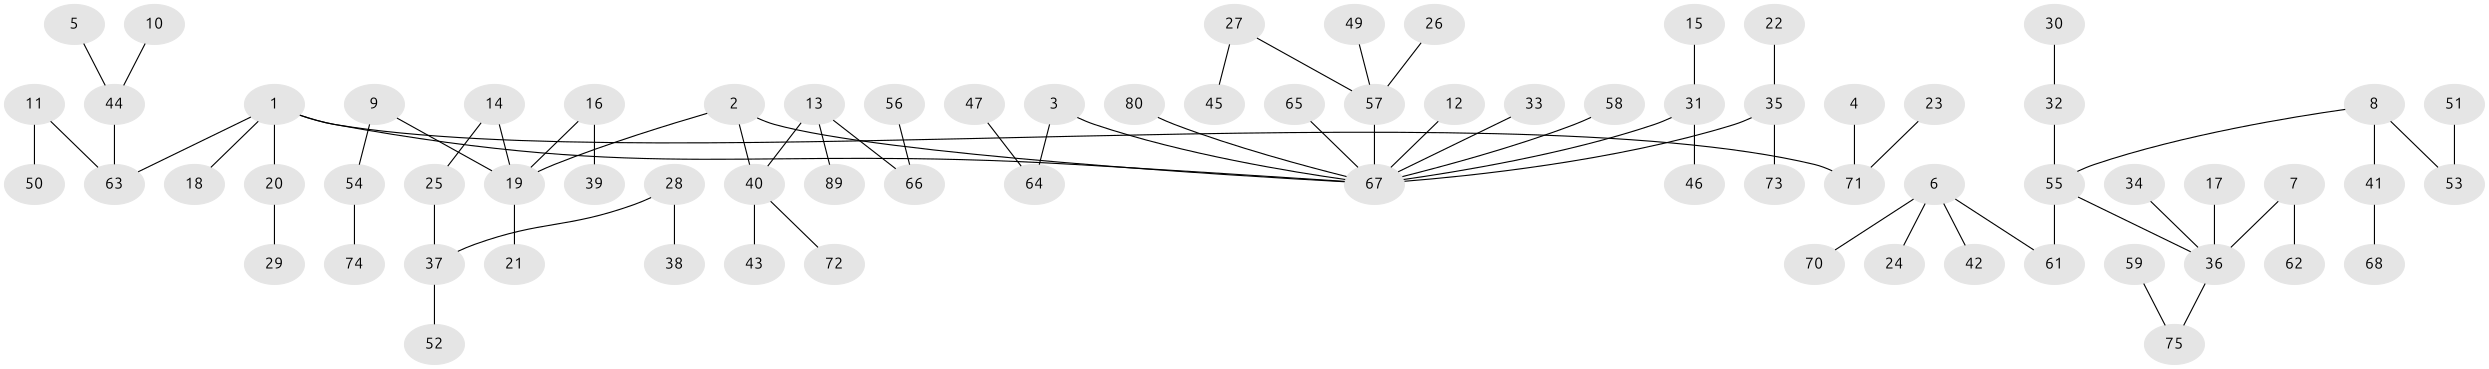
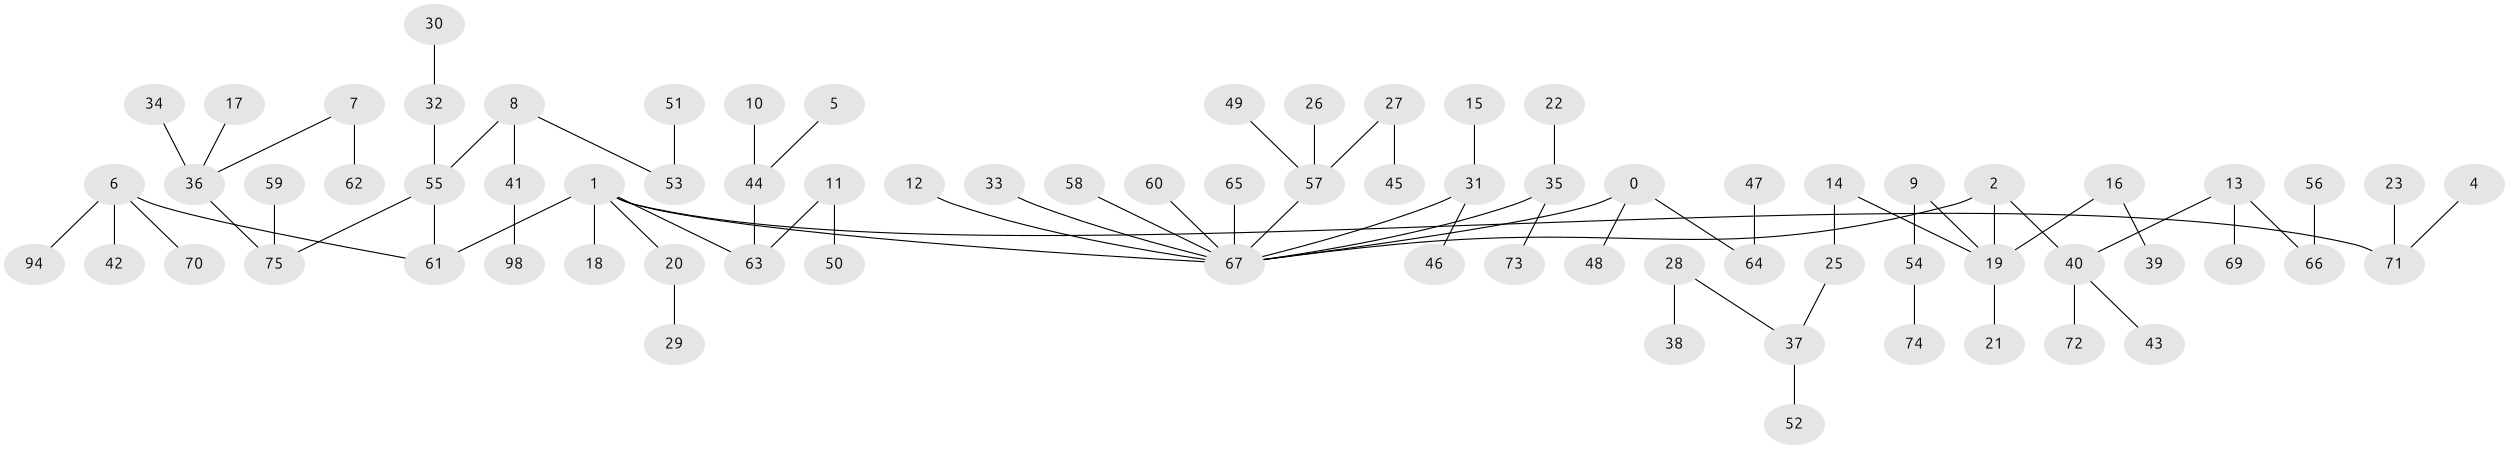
(1054, 104) -> (1634, 184)
(1134, 104) -> (1154, 184)
(834, 184) -> (2234, 264)
none -> (523, 220)
(2134, 224) -> (354, 224)
none -> (1594, 264)
(1894, 264) -> (34, 264)
(2374, 264) -> (514, 264)
